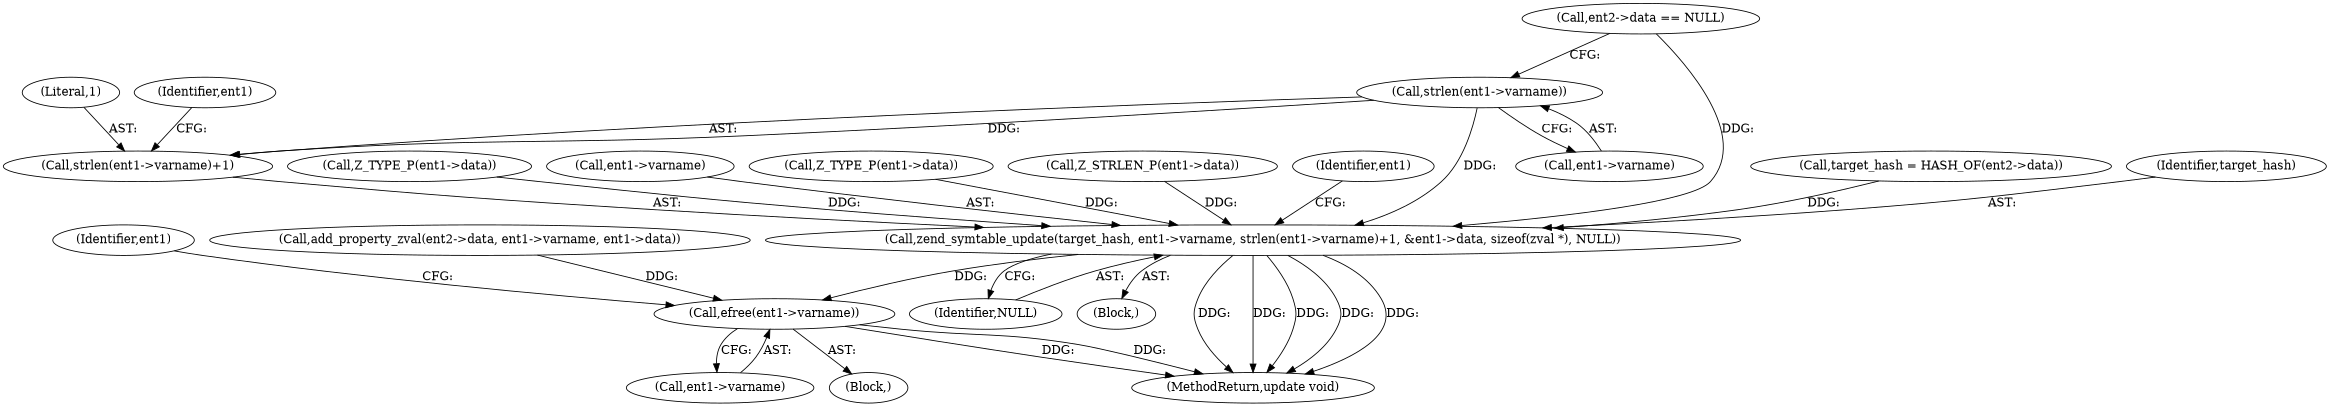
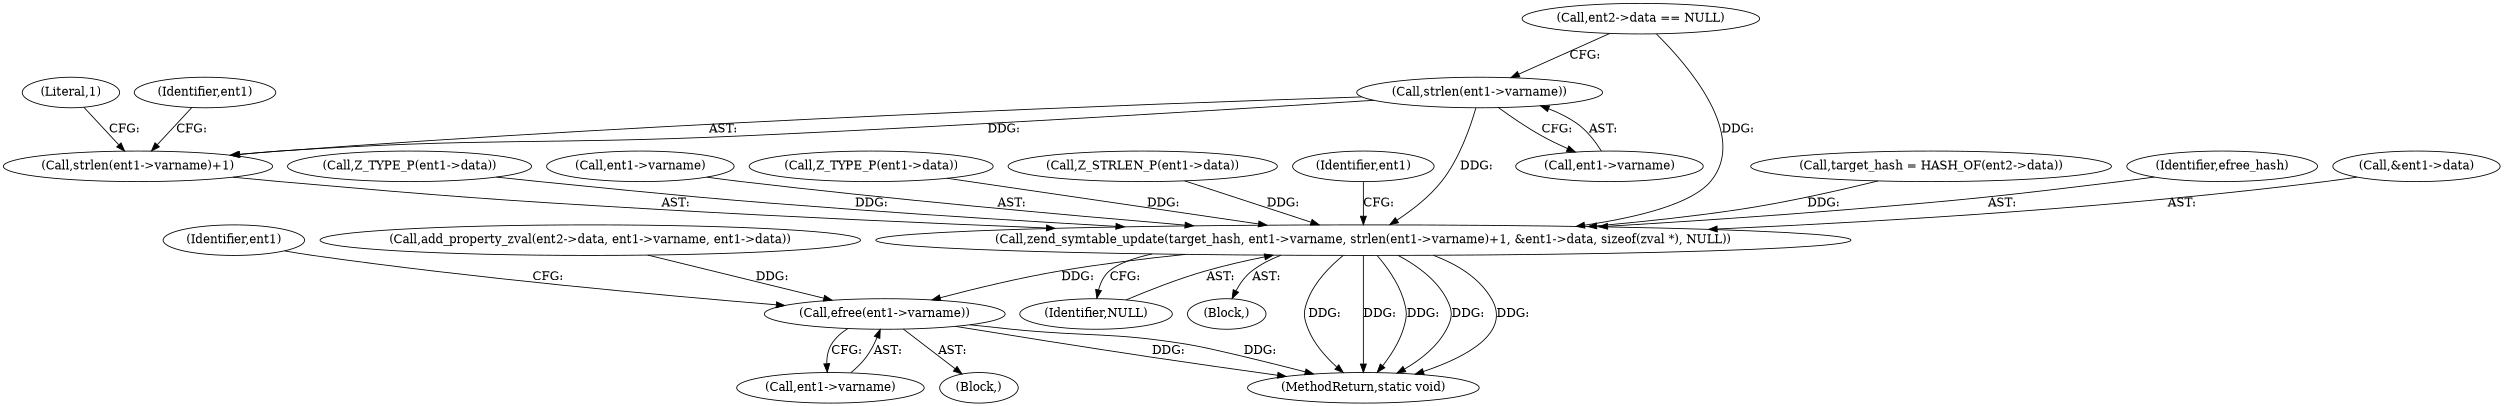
(125, 129) -> (127, 129)
(2226, 166) -> (2222, 166)
none -> (2417, 166)
(1253, 388) -> (1363, 388)
